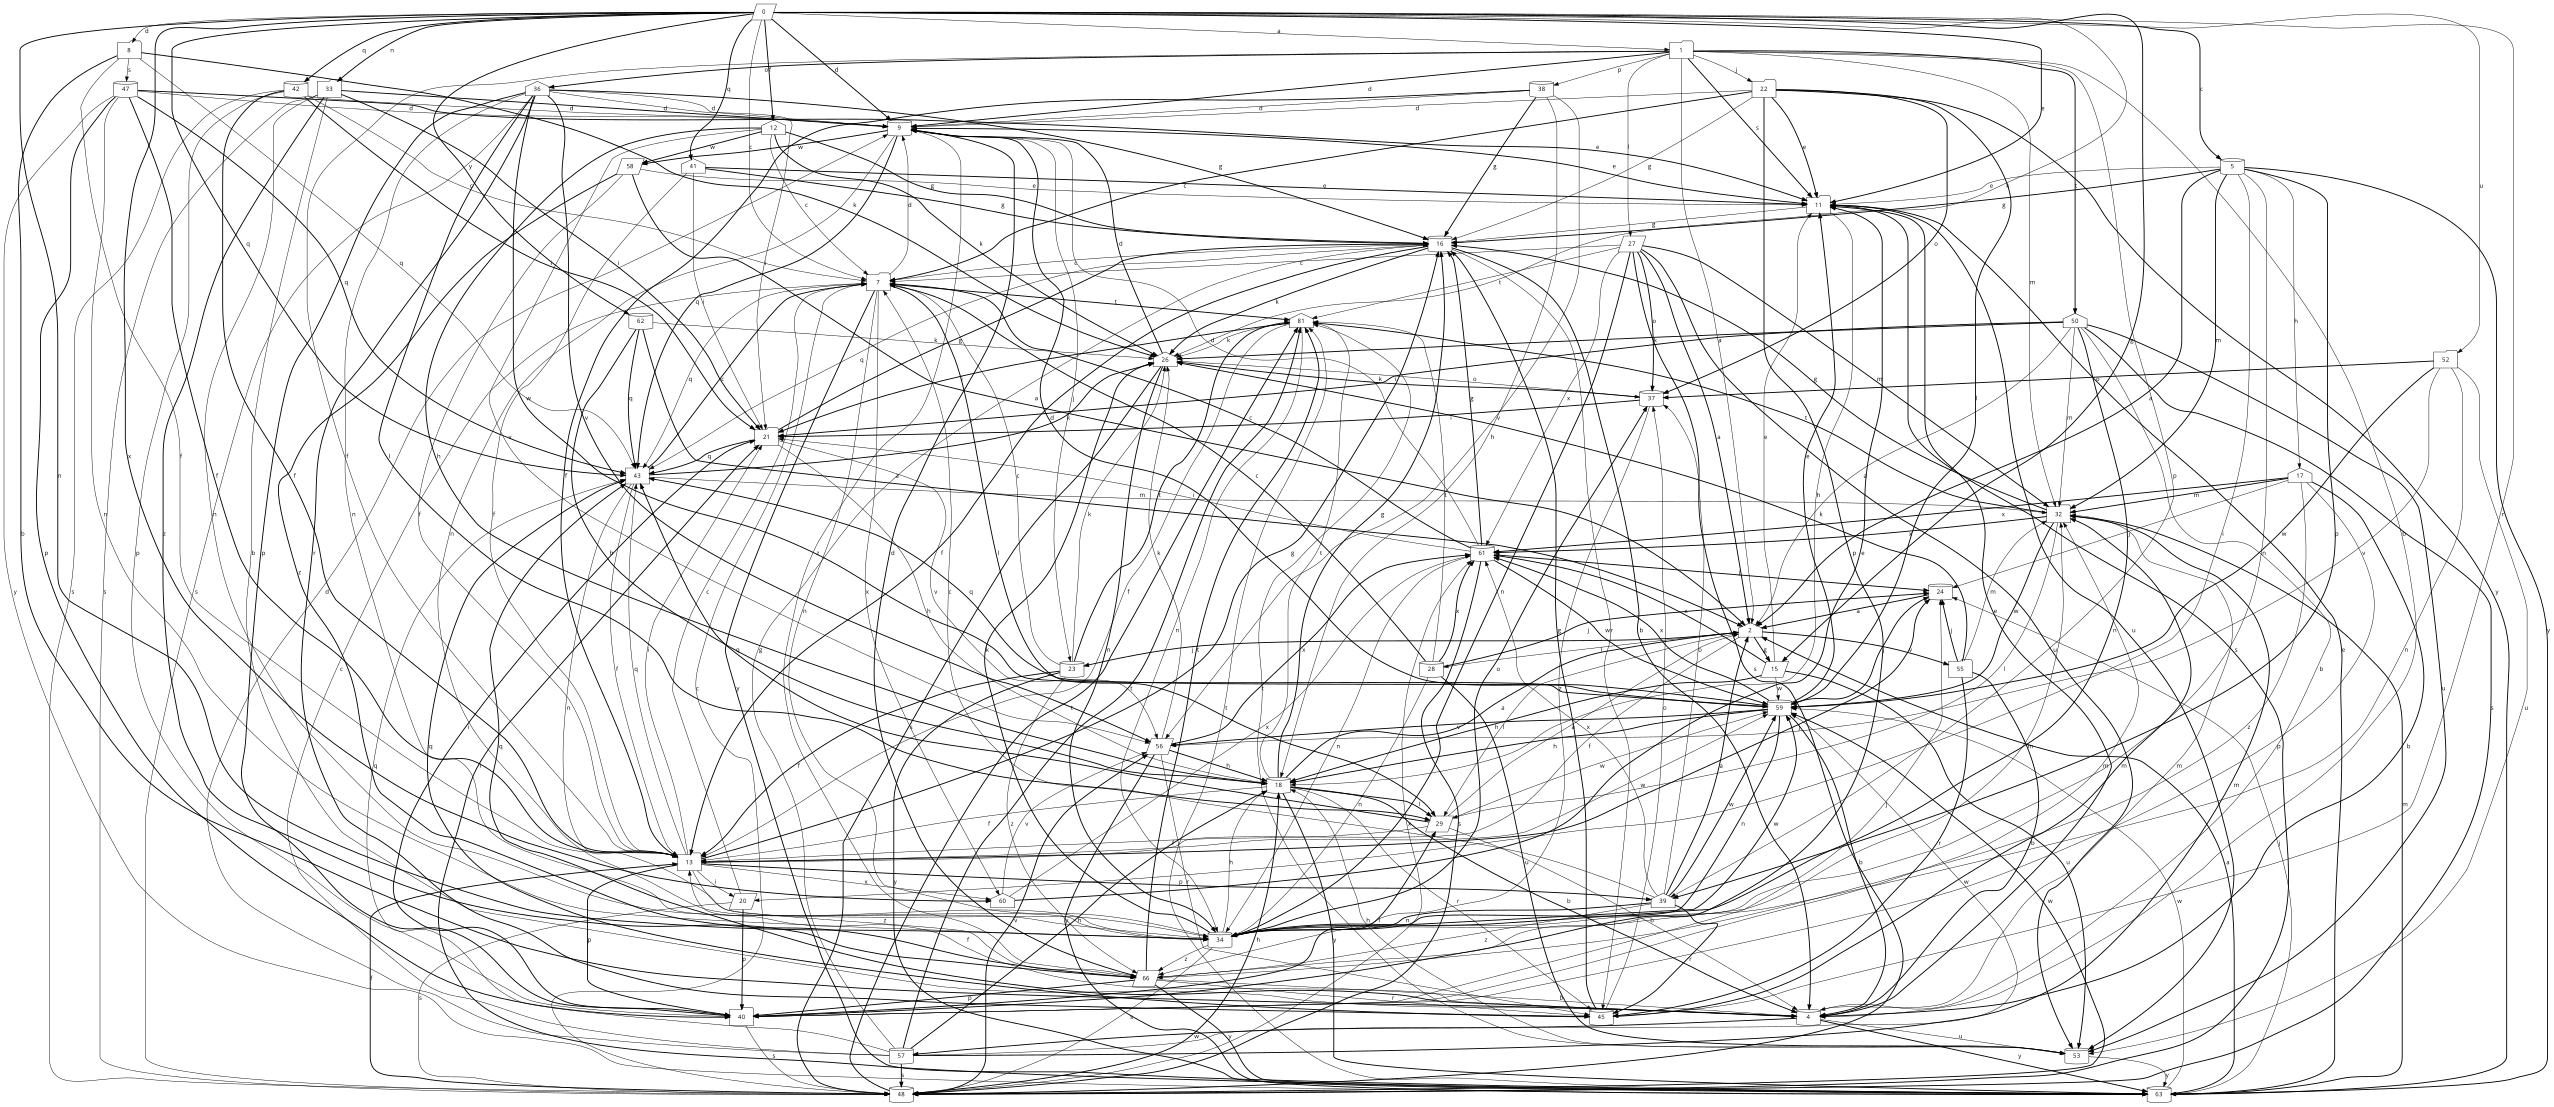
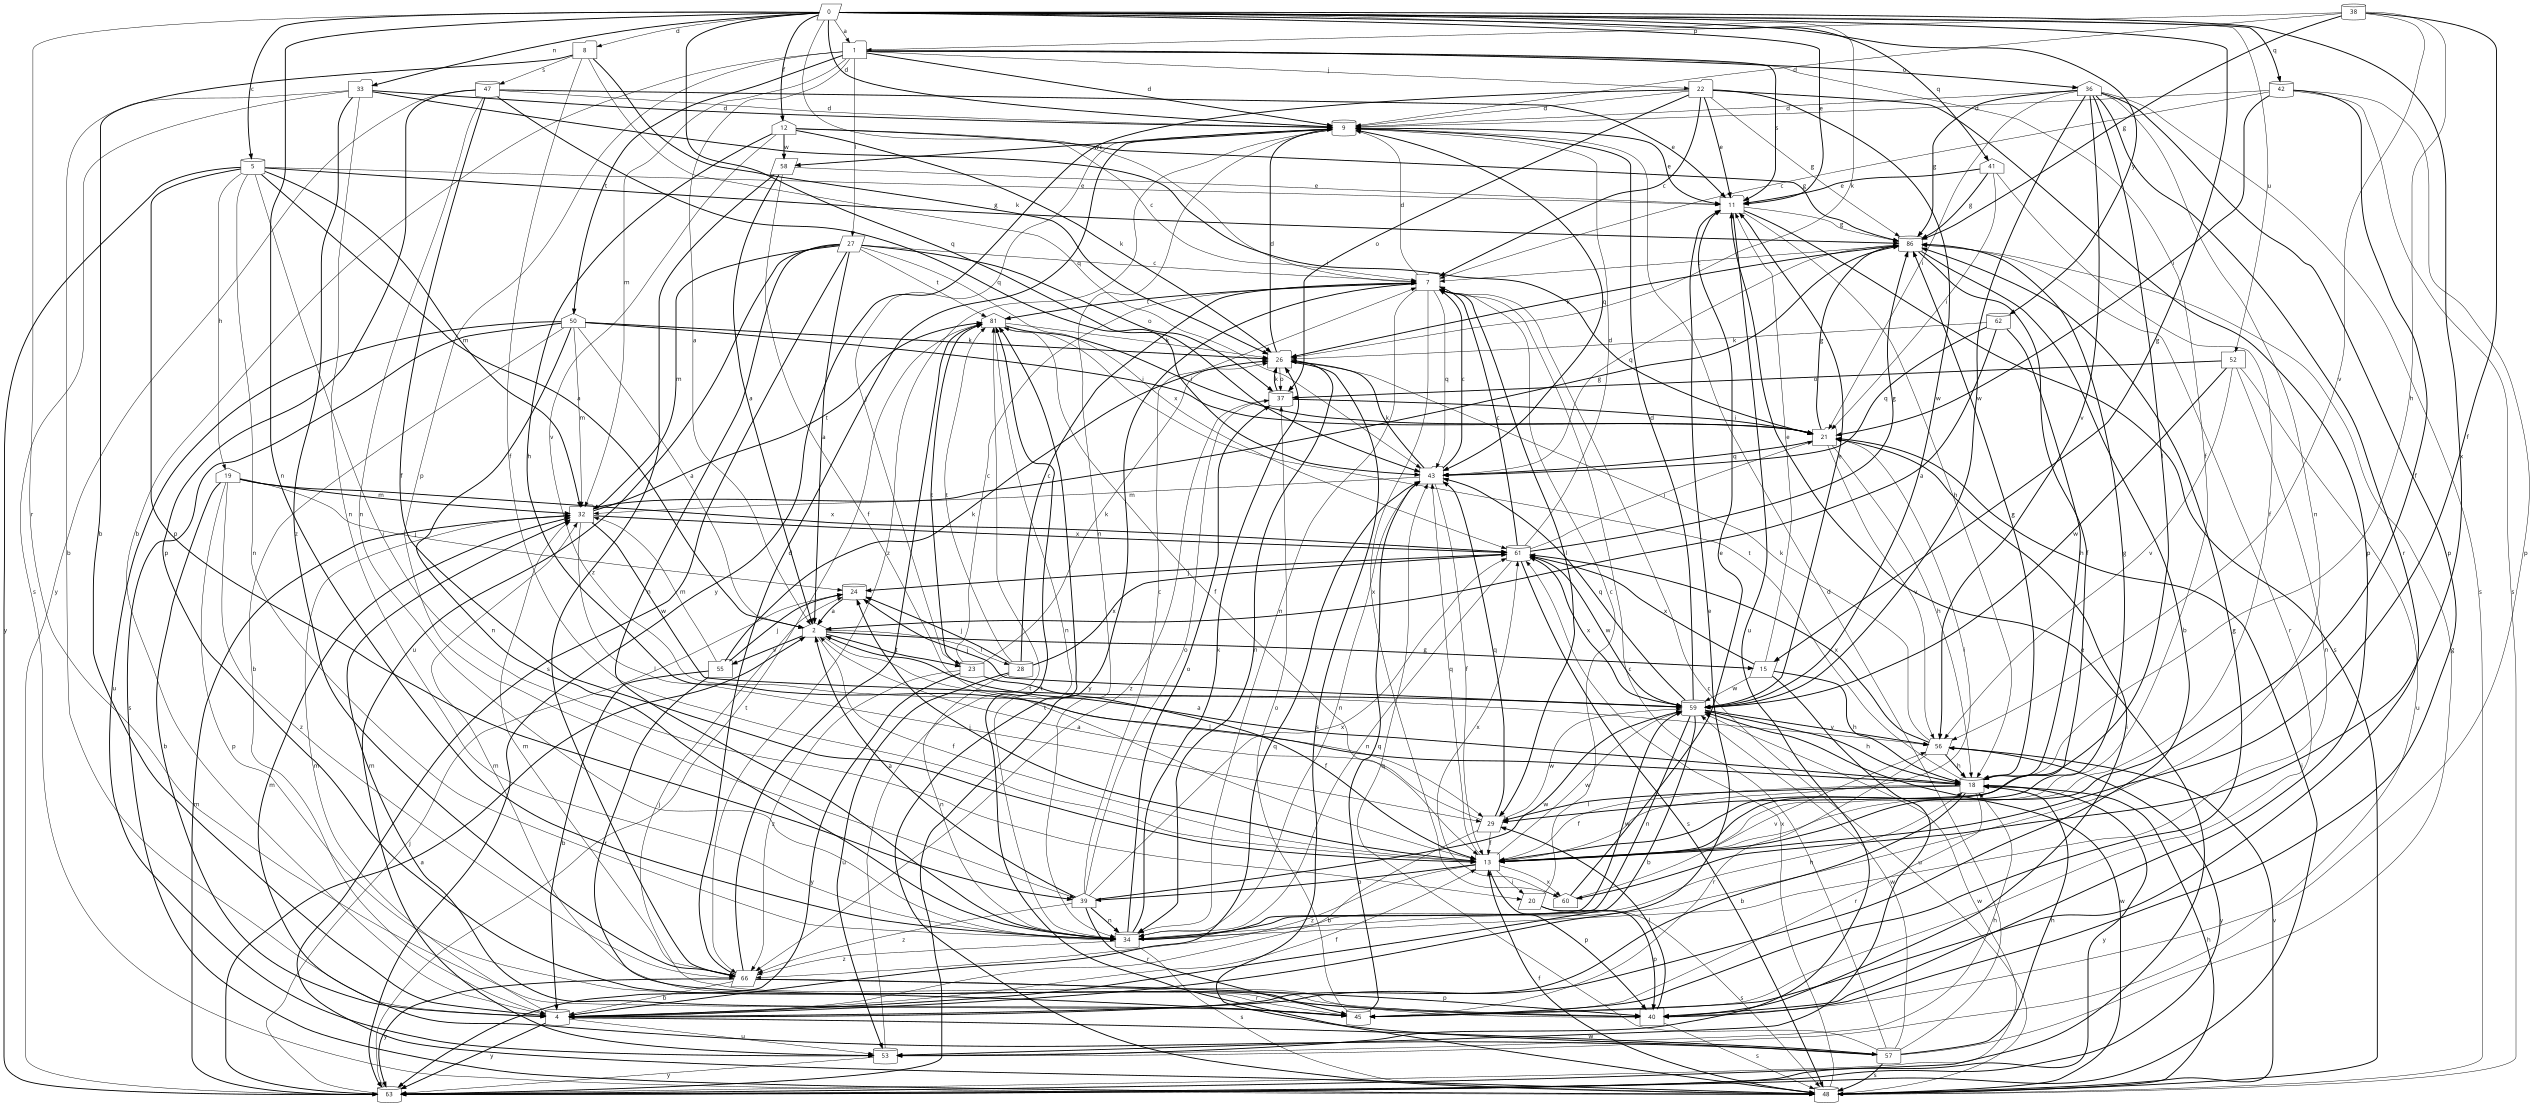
(1613, 68) -> (1570, 32)
(1440, 244) -> (1910, 244)
(1165, 360) -> (1280, 360)
(1976, 399) -> (1938, 399)
(2300, 476) -> (228, 476)
